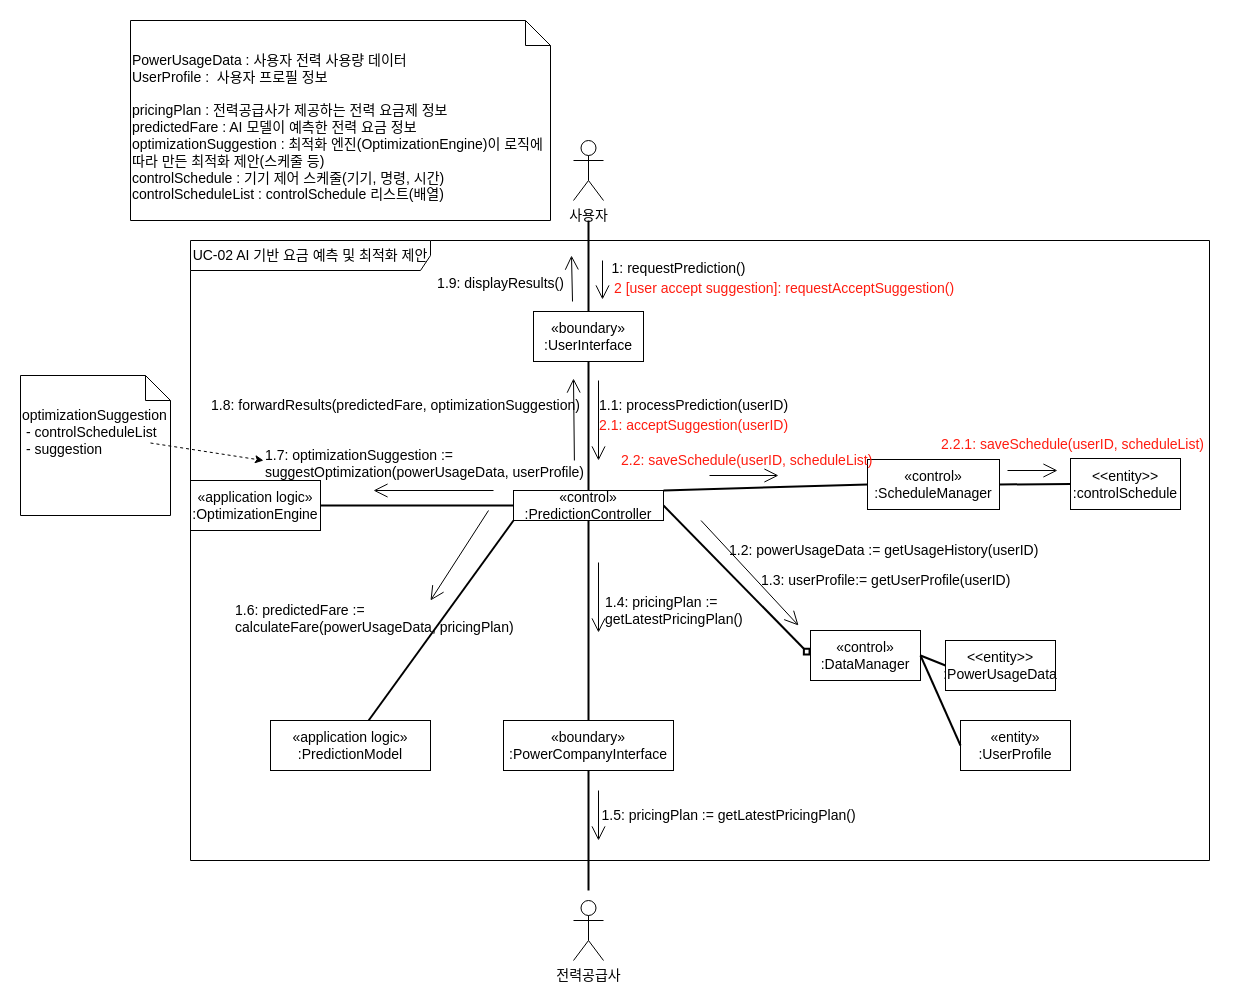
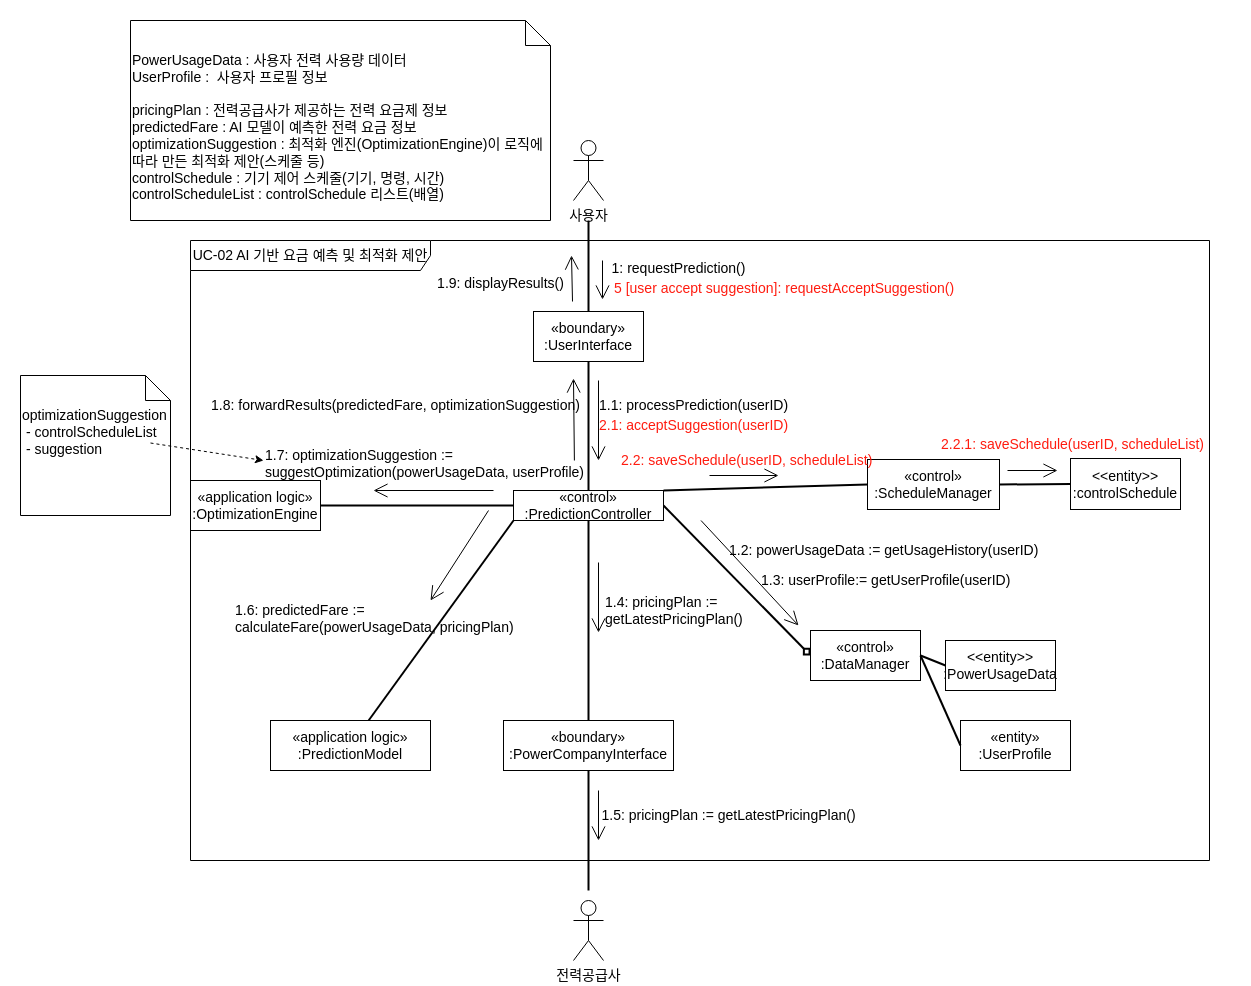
(810, 289) -> (810, 289)
